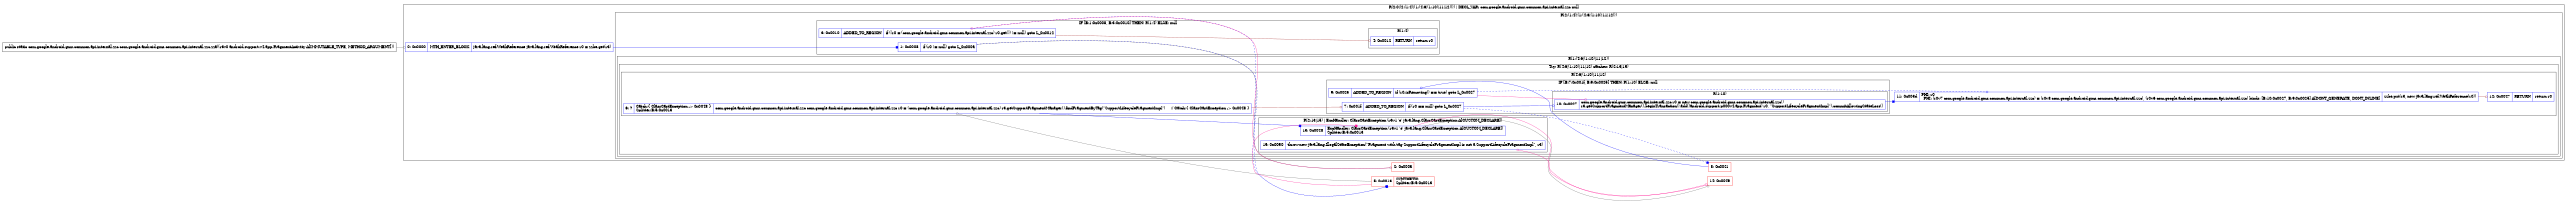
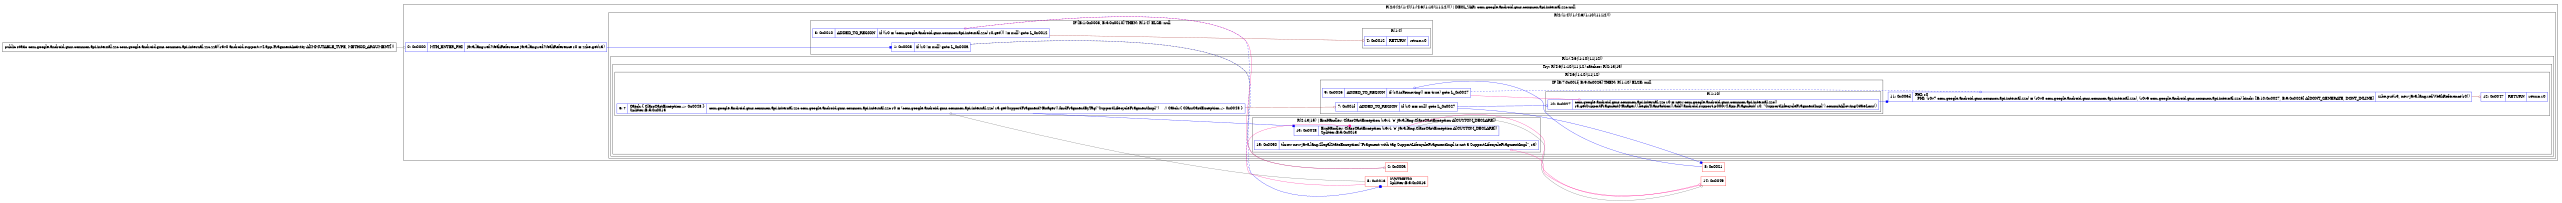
(450, 47) -> (446, 47)
(1587, 125) -> (1581, 125)
